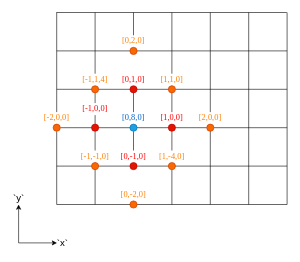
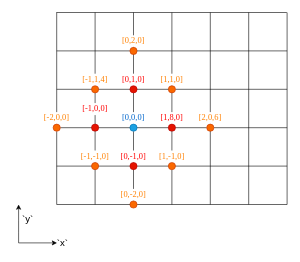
none -> (134, 63)
(134, 118) -> (134, 118)
(172, 118) -> (172, 118)
(210, 118) -> (210, 118)
(172, 156) -> (172, 156)
none -> (134, 179)
(19, 197) -> (28, 218)
